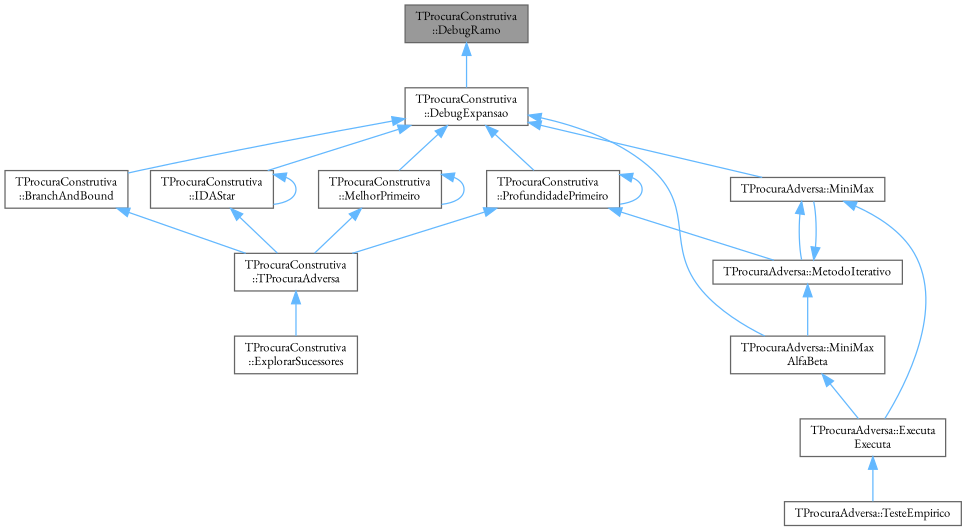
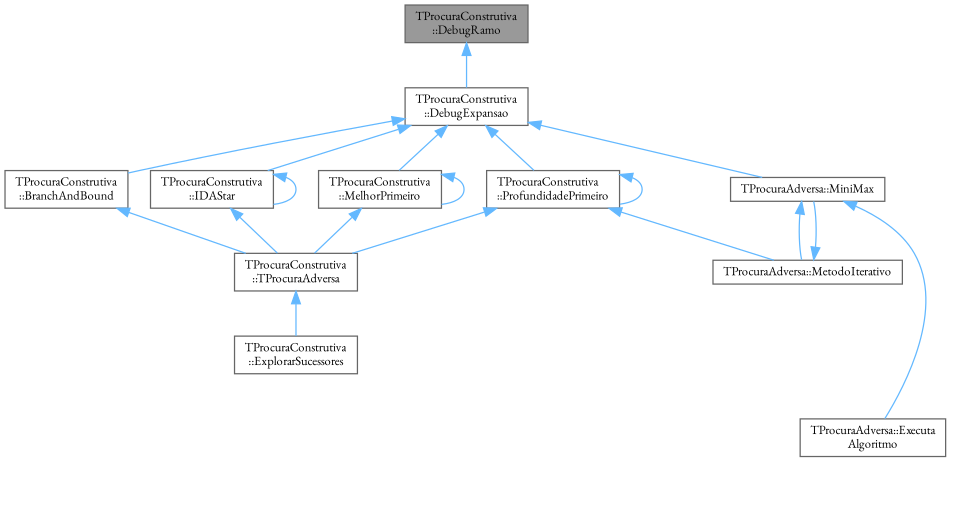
(808, 355) -> none
(873, 438) -> (873, 438)
(873, 514) -> none
